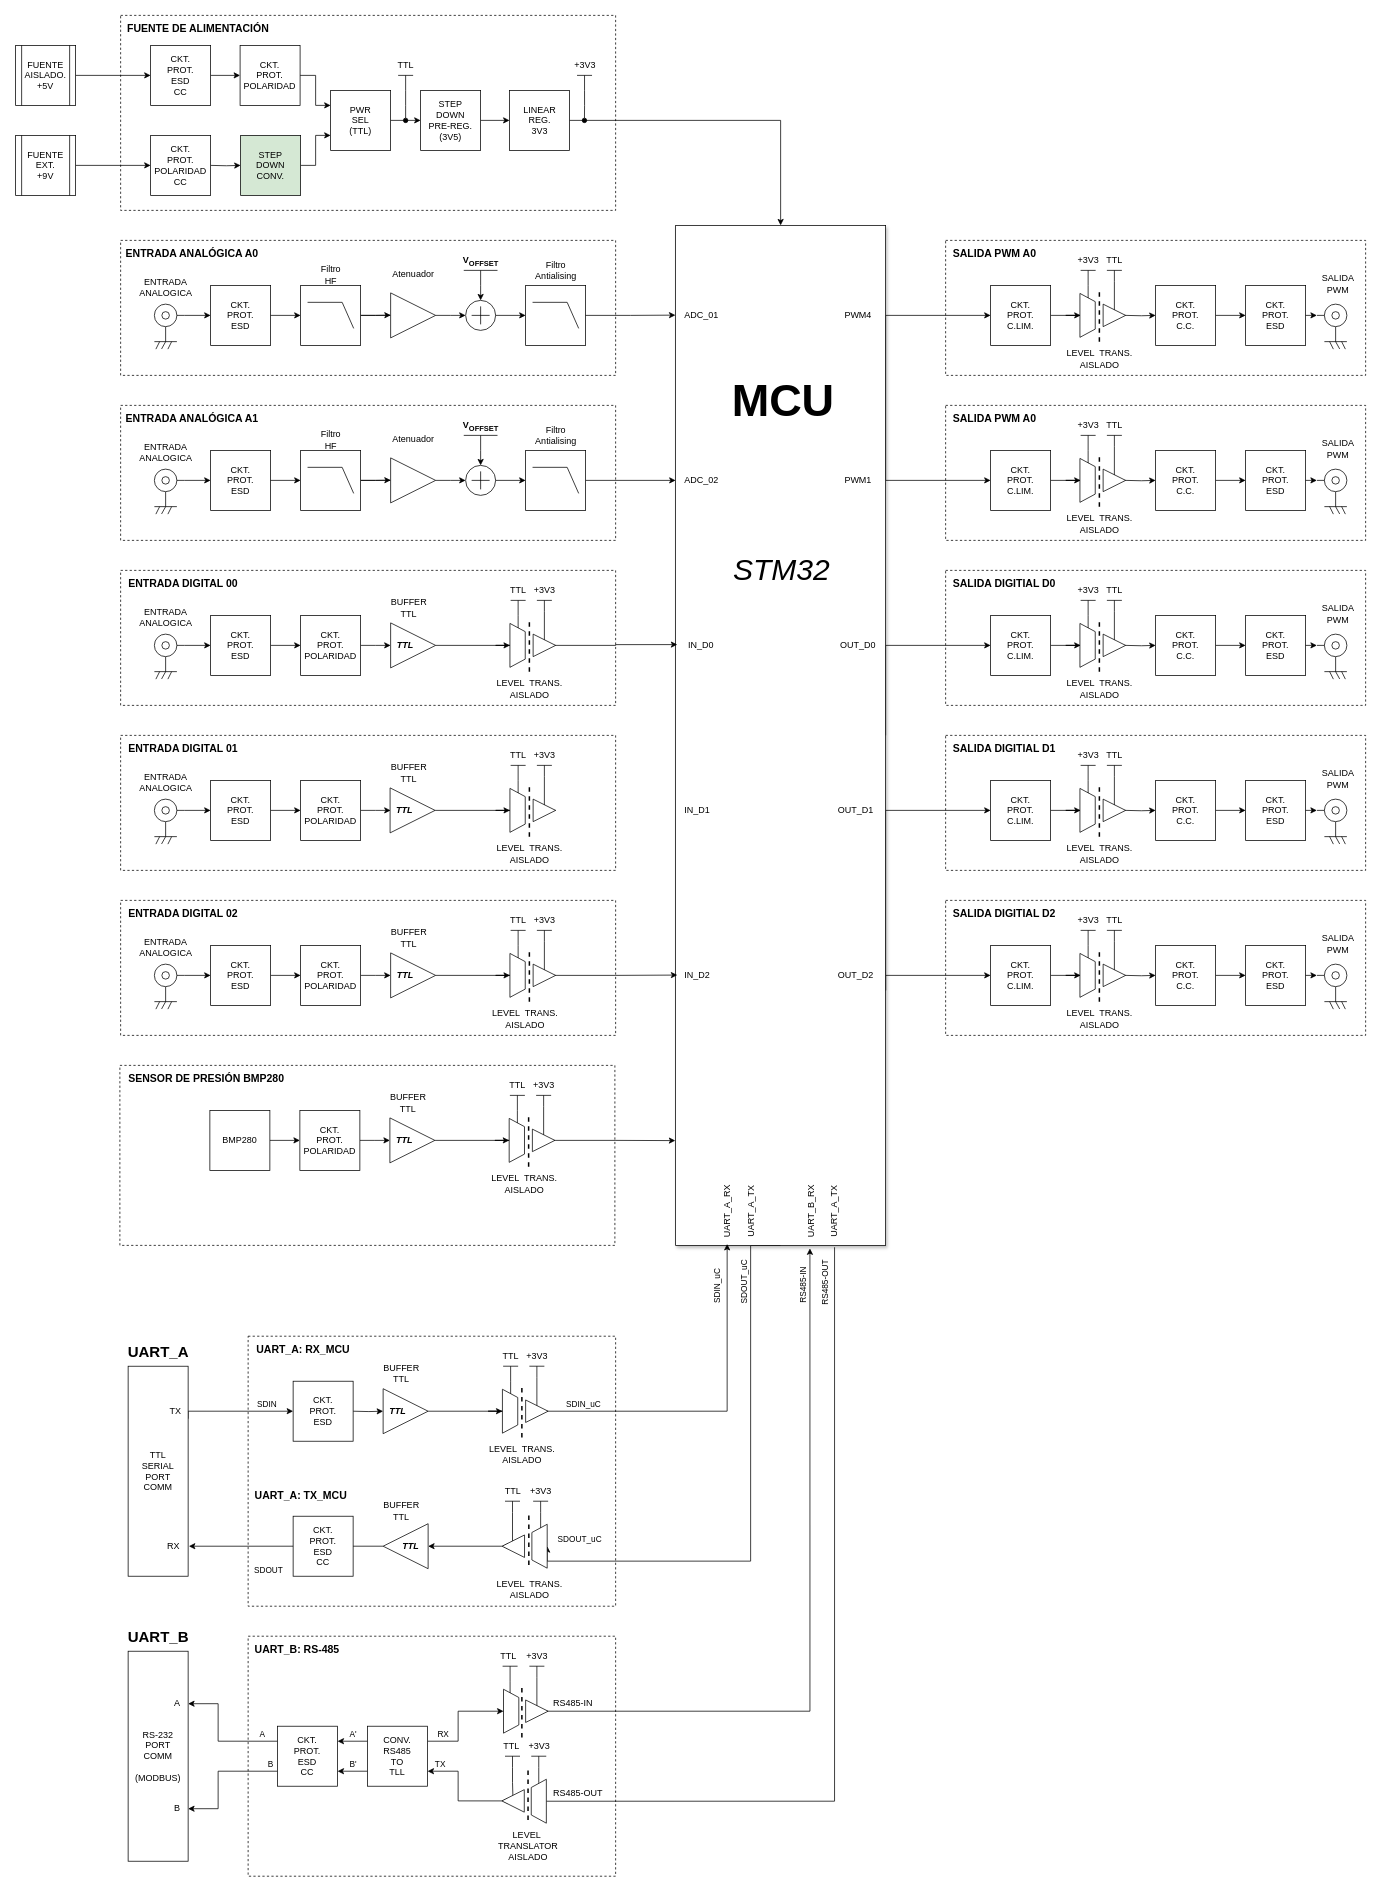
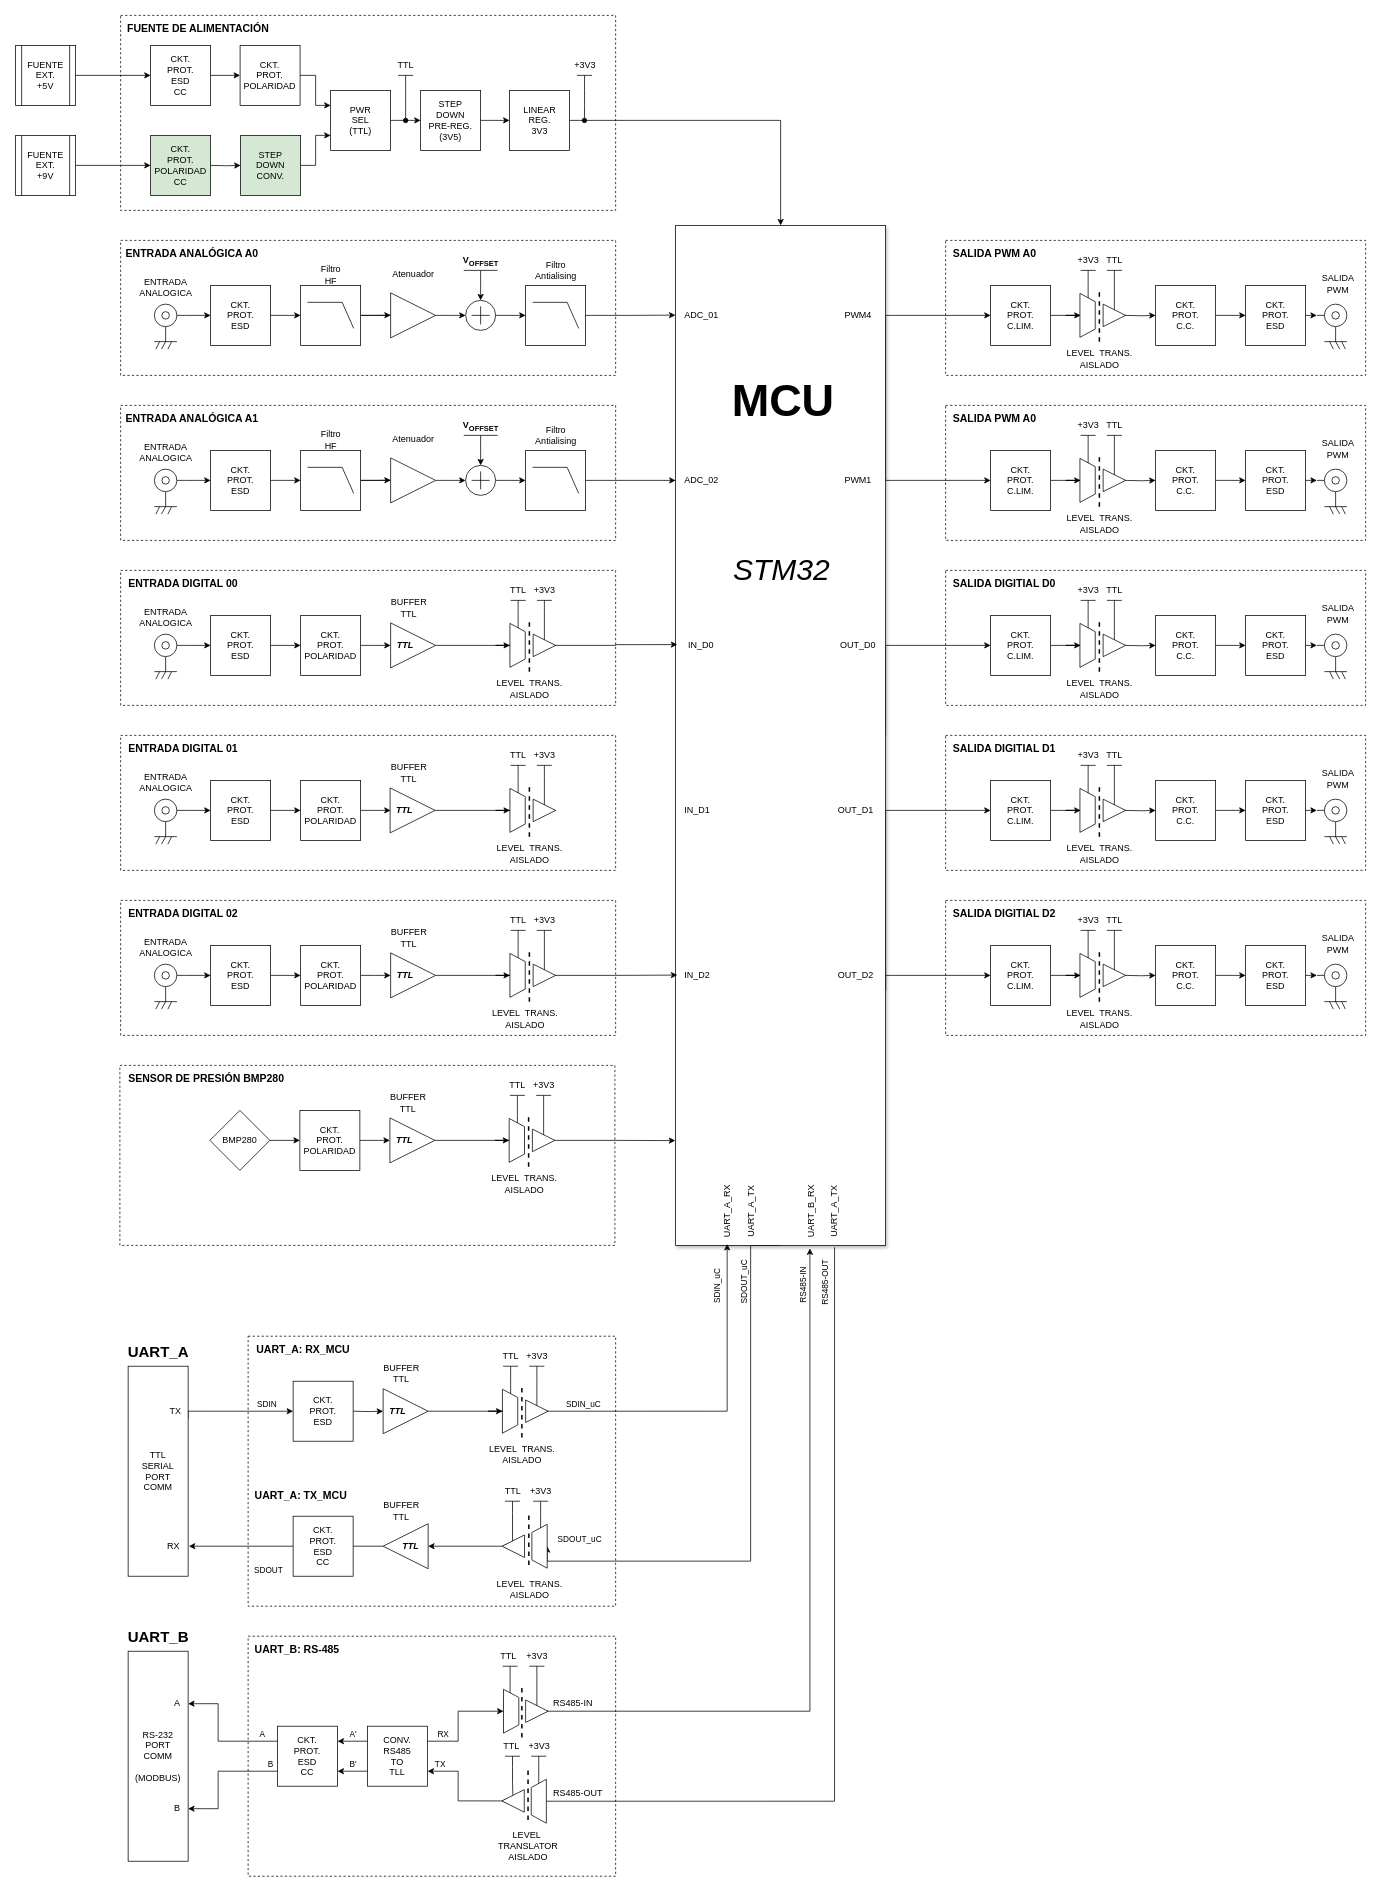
(45, 75) -> (45, 75)
(180, 165) -> (180, 165)
(240, 1140) -> (240, 1140)
